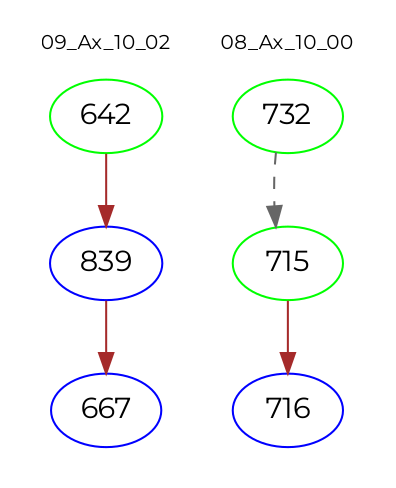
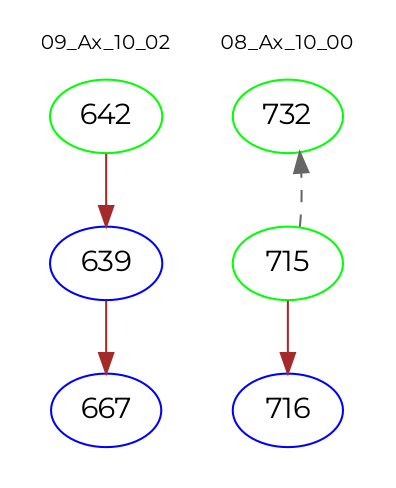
(274, 179) -> (302, 200)
(106, 263) -> (106, 263)
